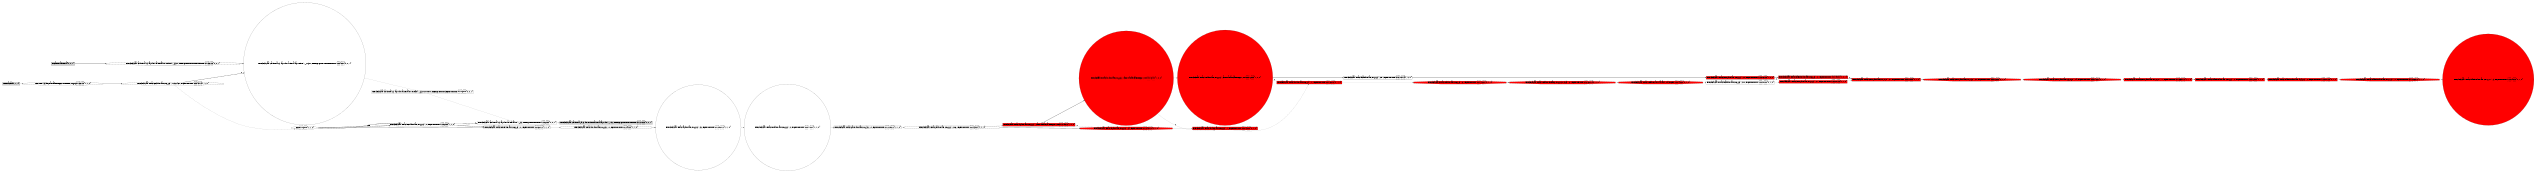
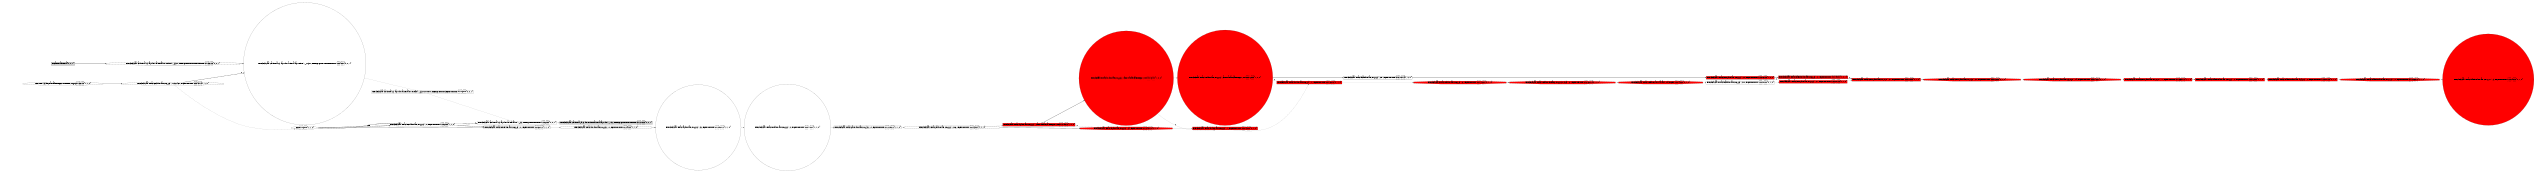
(11, 84) -> none
